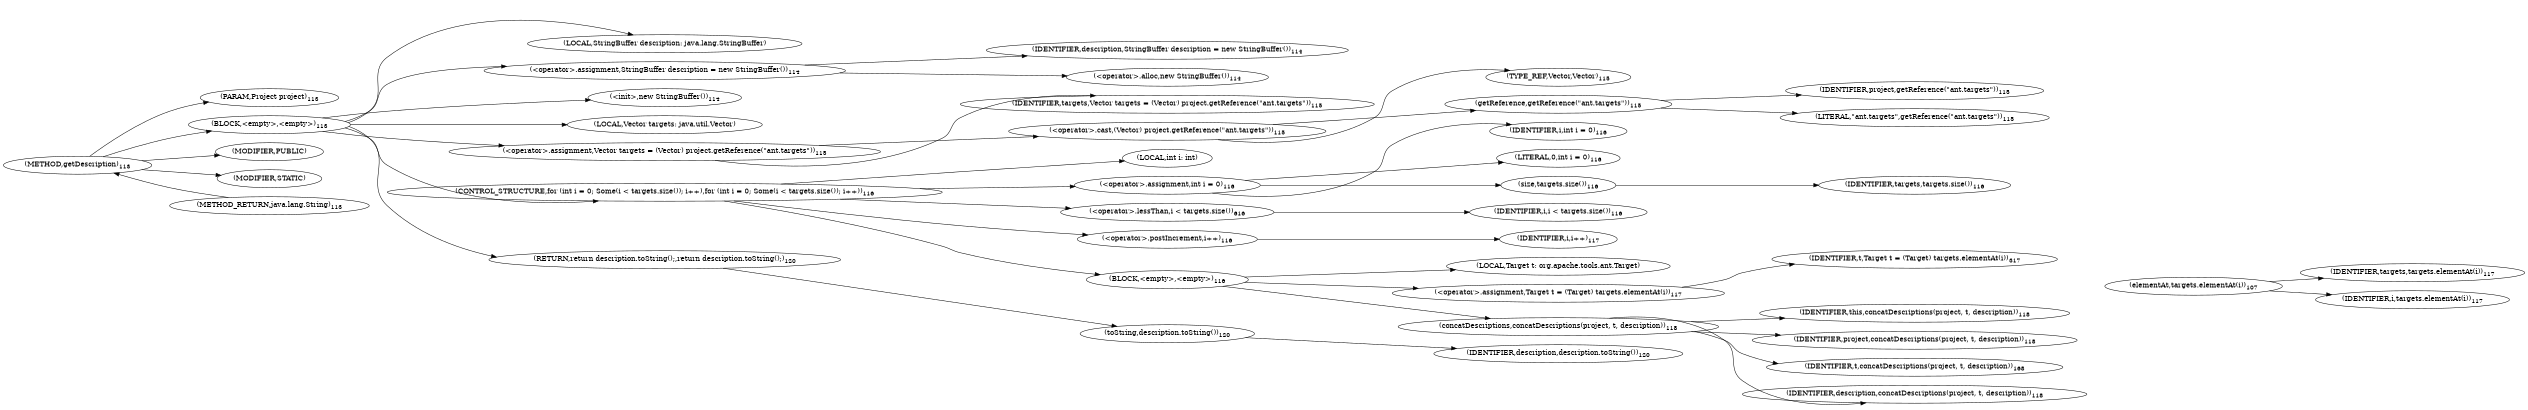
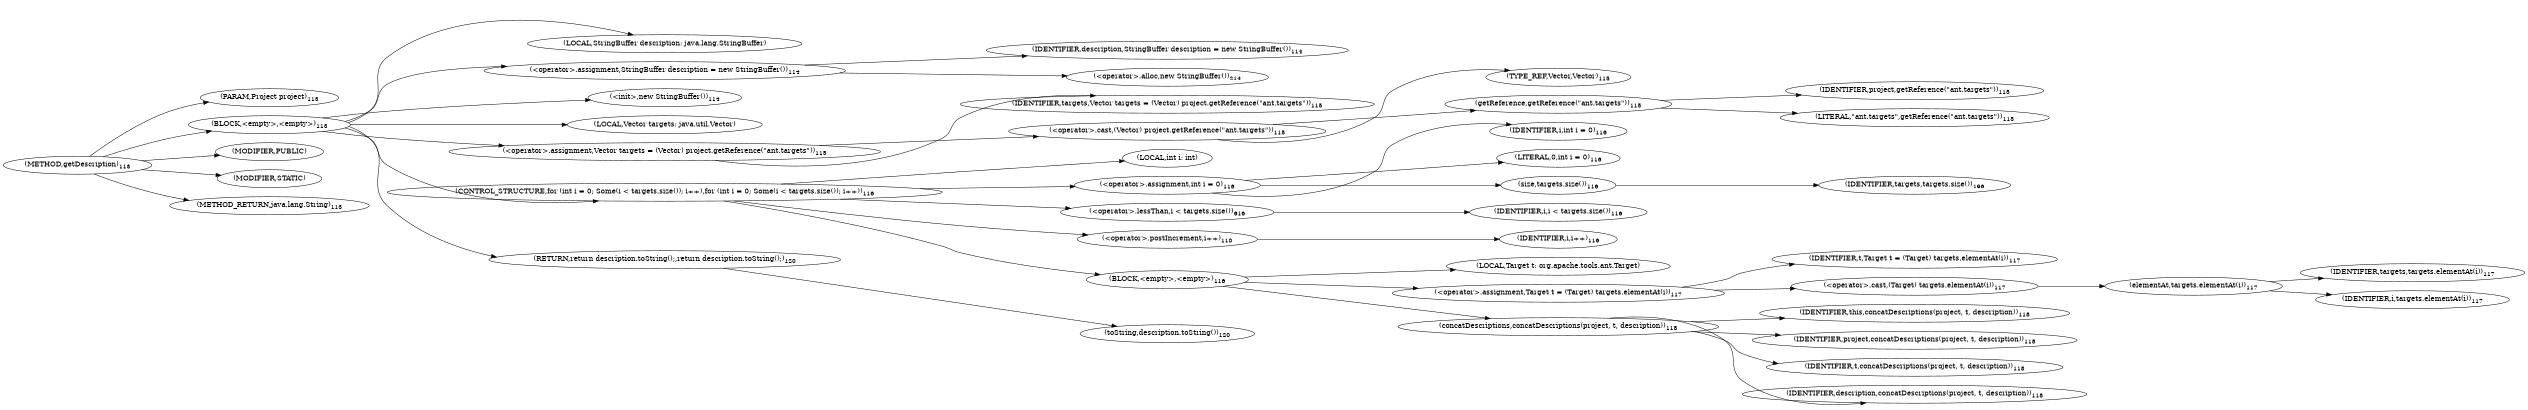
(1235, 76) -> (1235, 76)
(1979, 184) -> (1979, 184)
(173, 188) -> (138, 189)
(1227, 238) -> (1227, 238)
(1594, 238) -> (1594, 238)
(2015, 258) -> (2015, 258)
(2252, 285) -> (2252, 285)
none -> (1915, 286)
(1558, 354) -> none
(2019, 366) -> (2019, 366)
